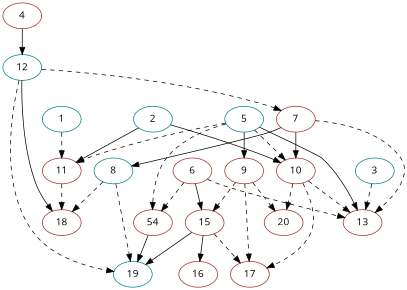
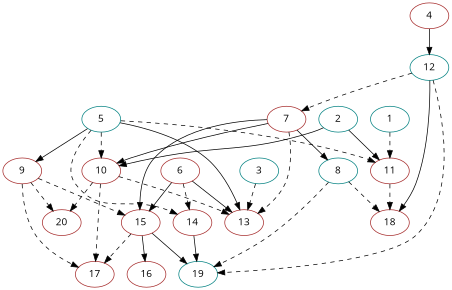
none -> (185, 137)
(272, 199) -> (209, 194)
(153, 223) -> (192, 223)
